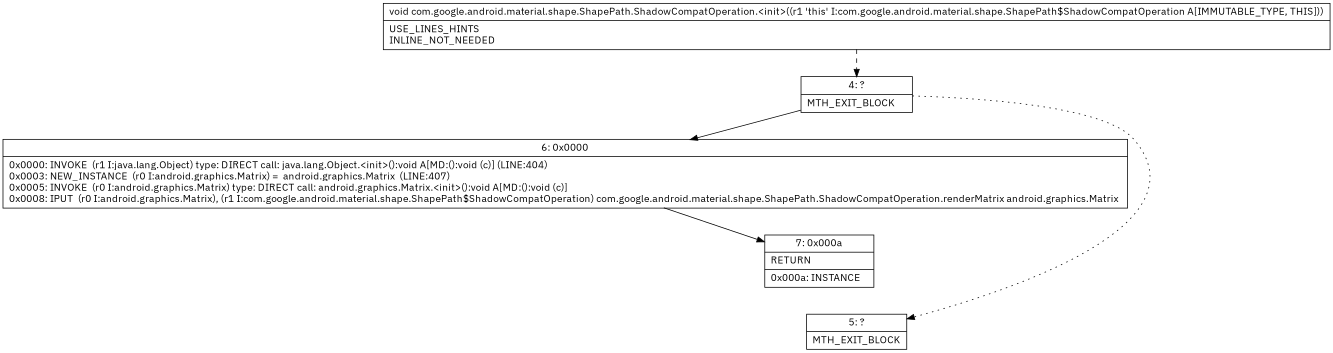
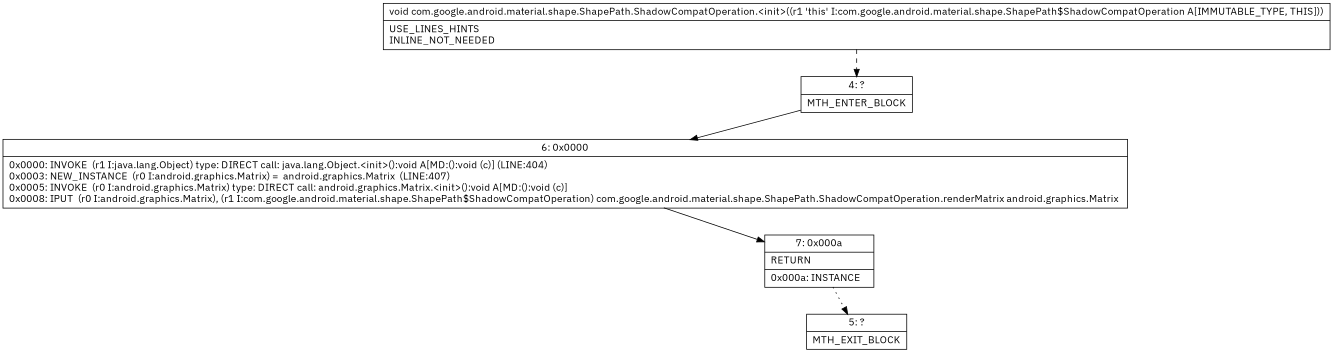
(851, 103) -> (857, 103)
(1147, 185) -> (839, 297)
